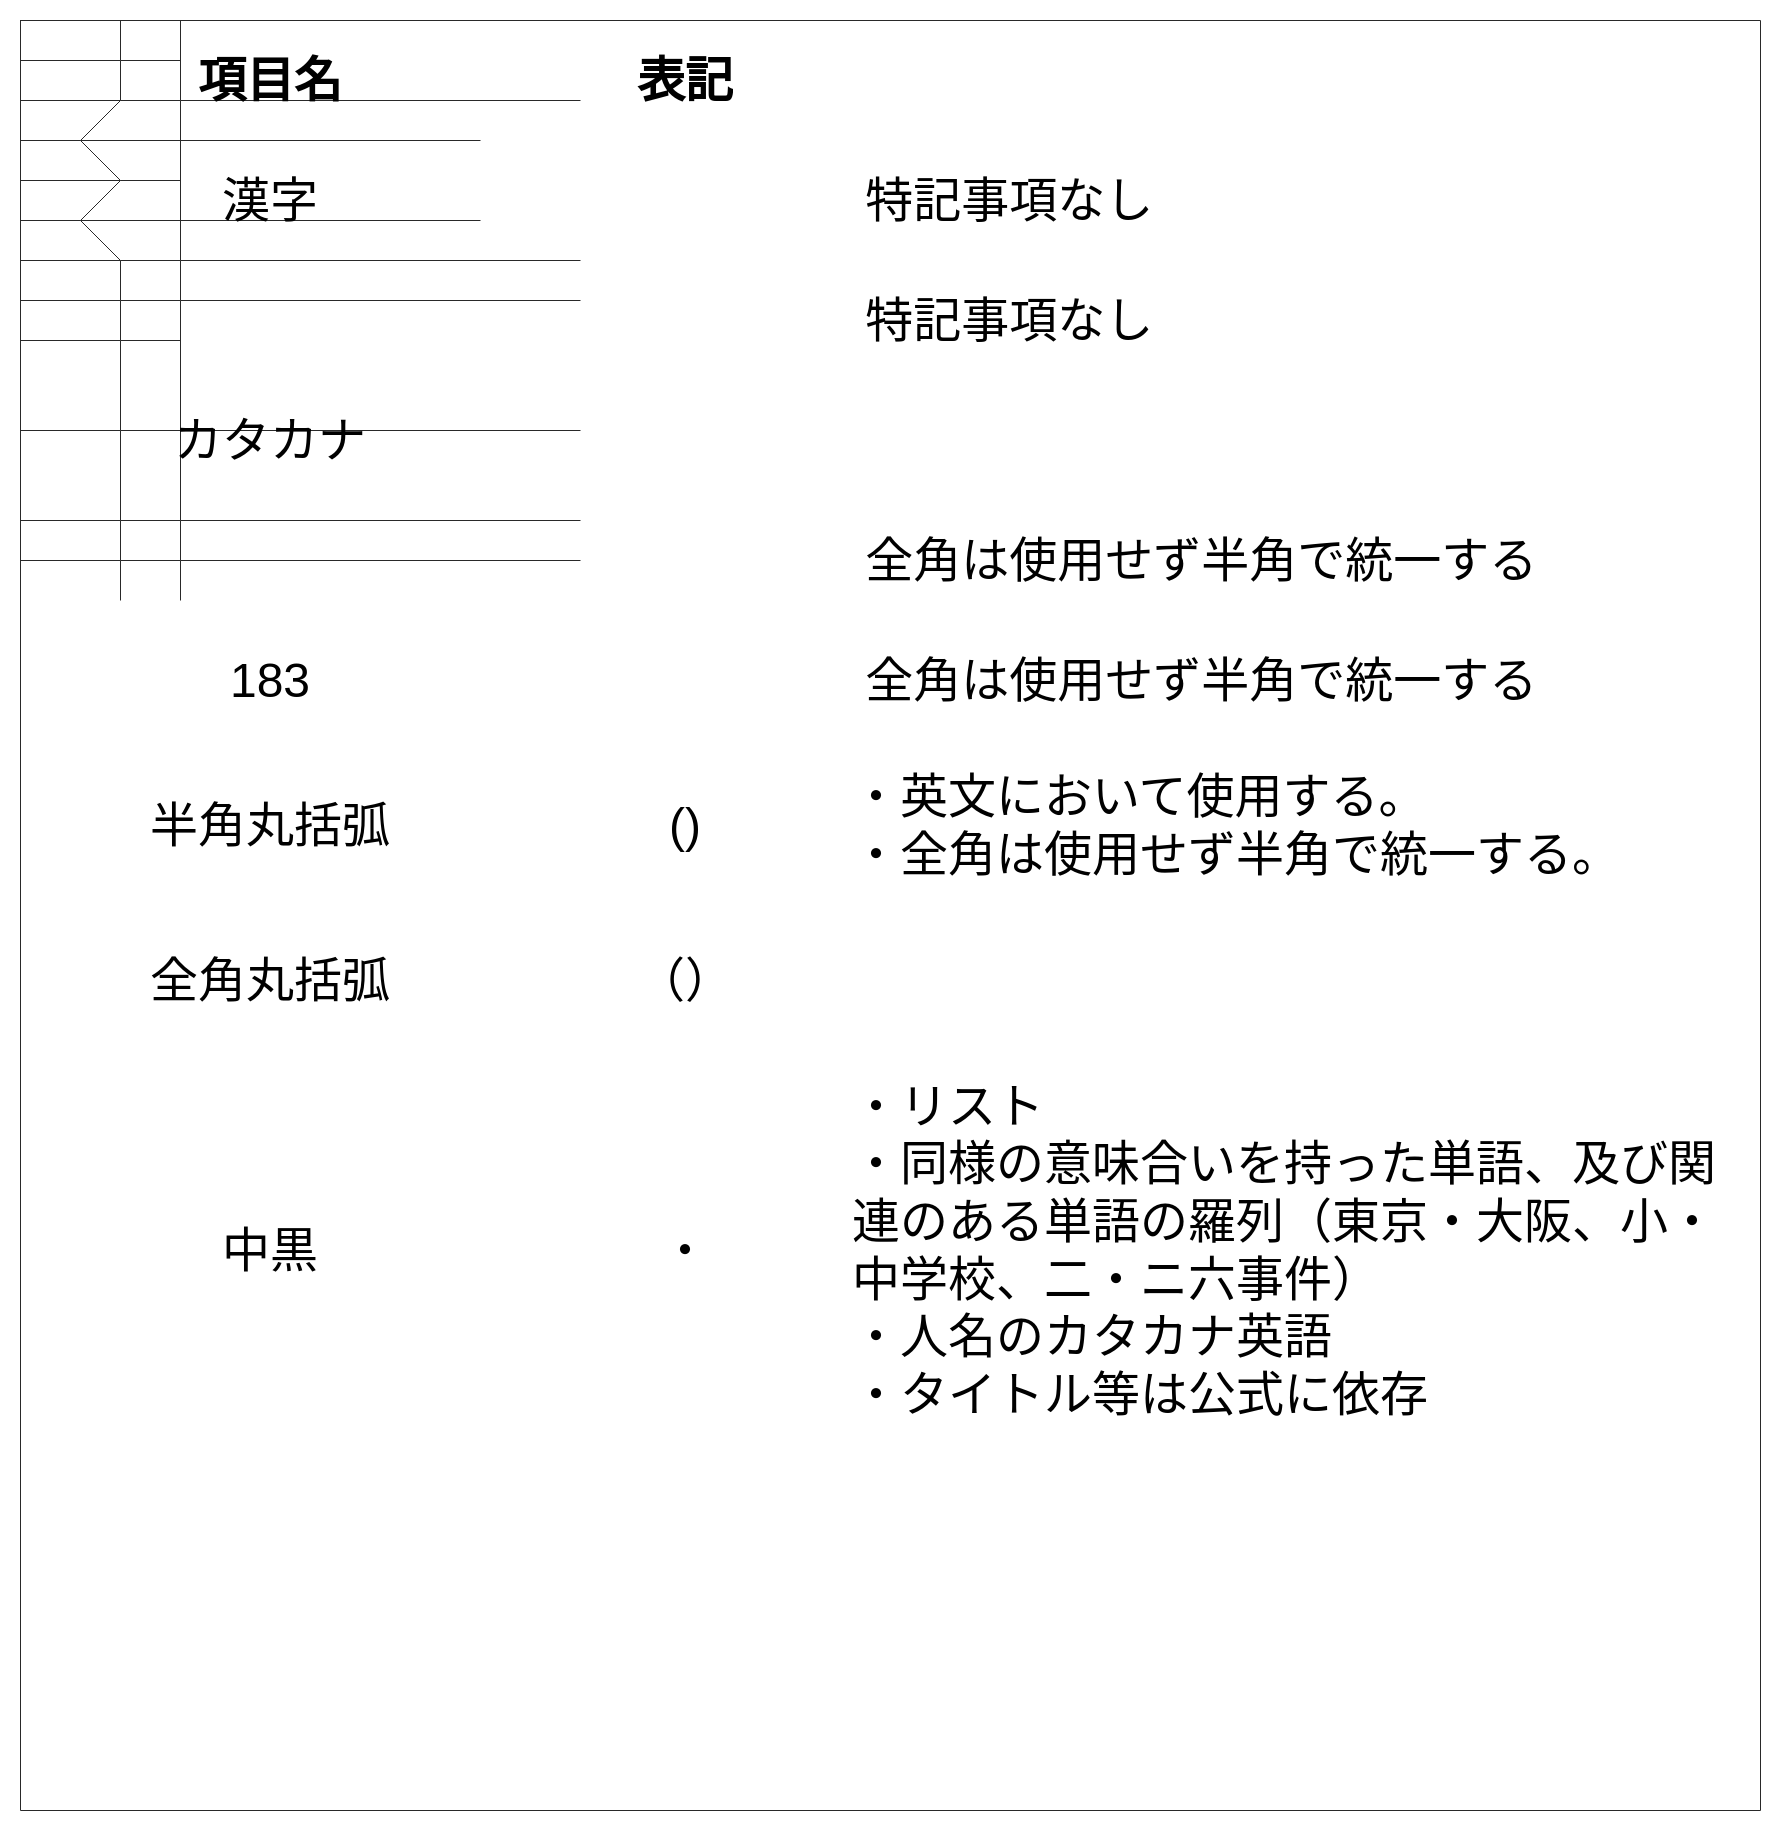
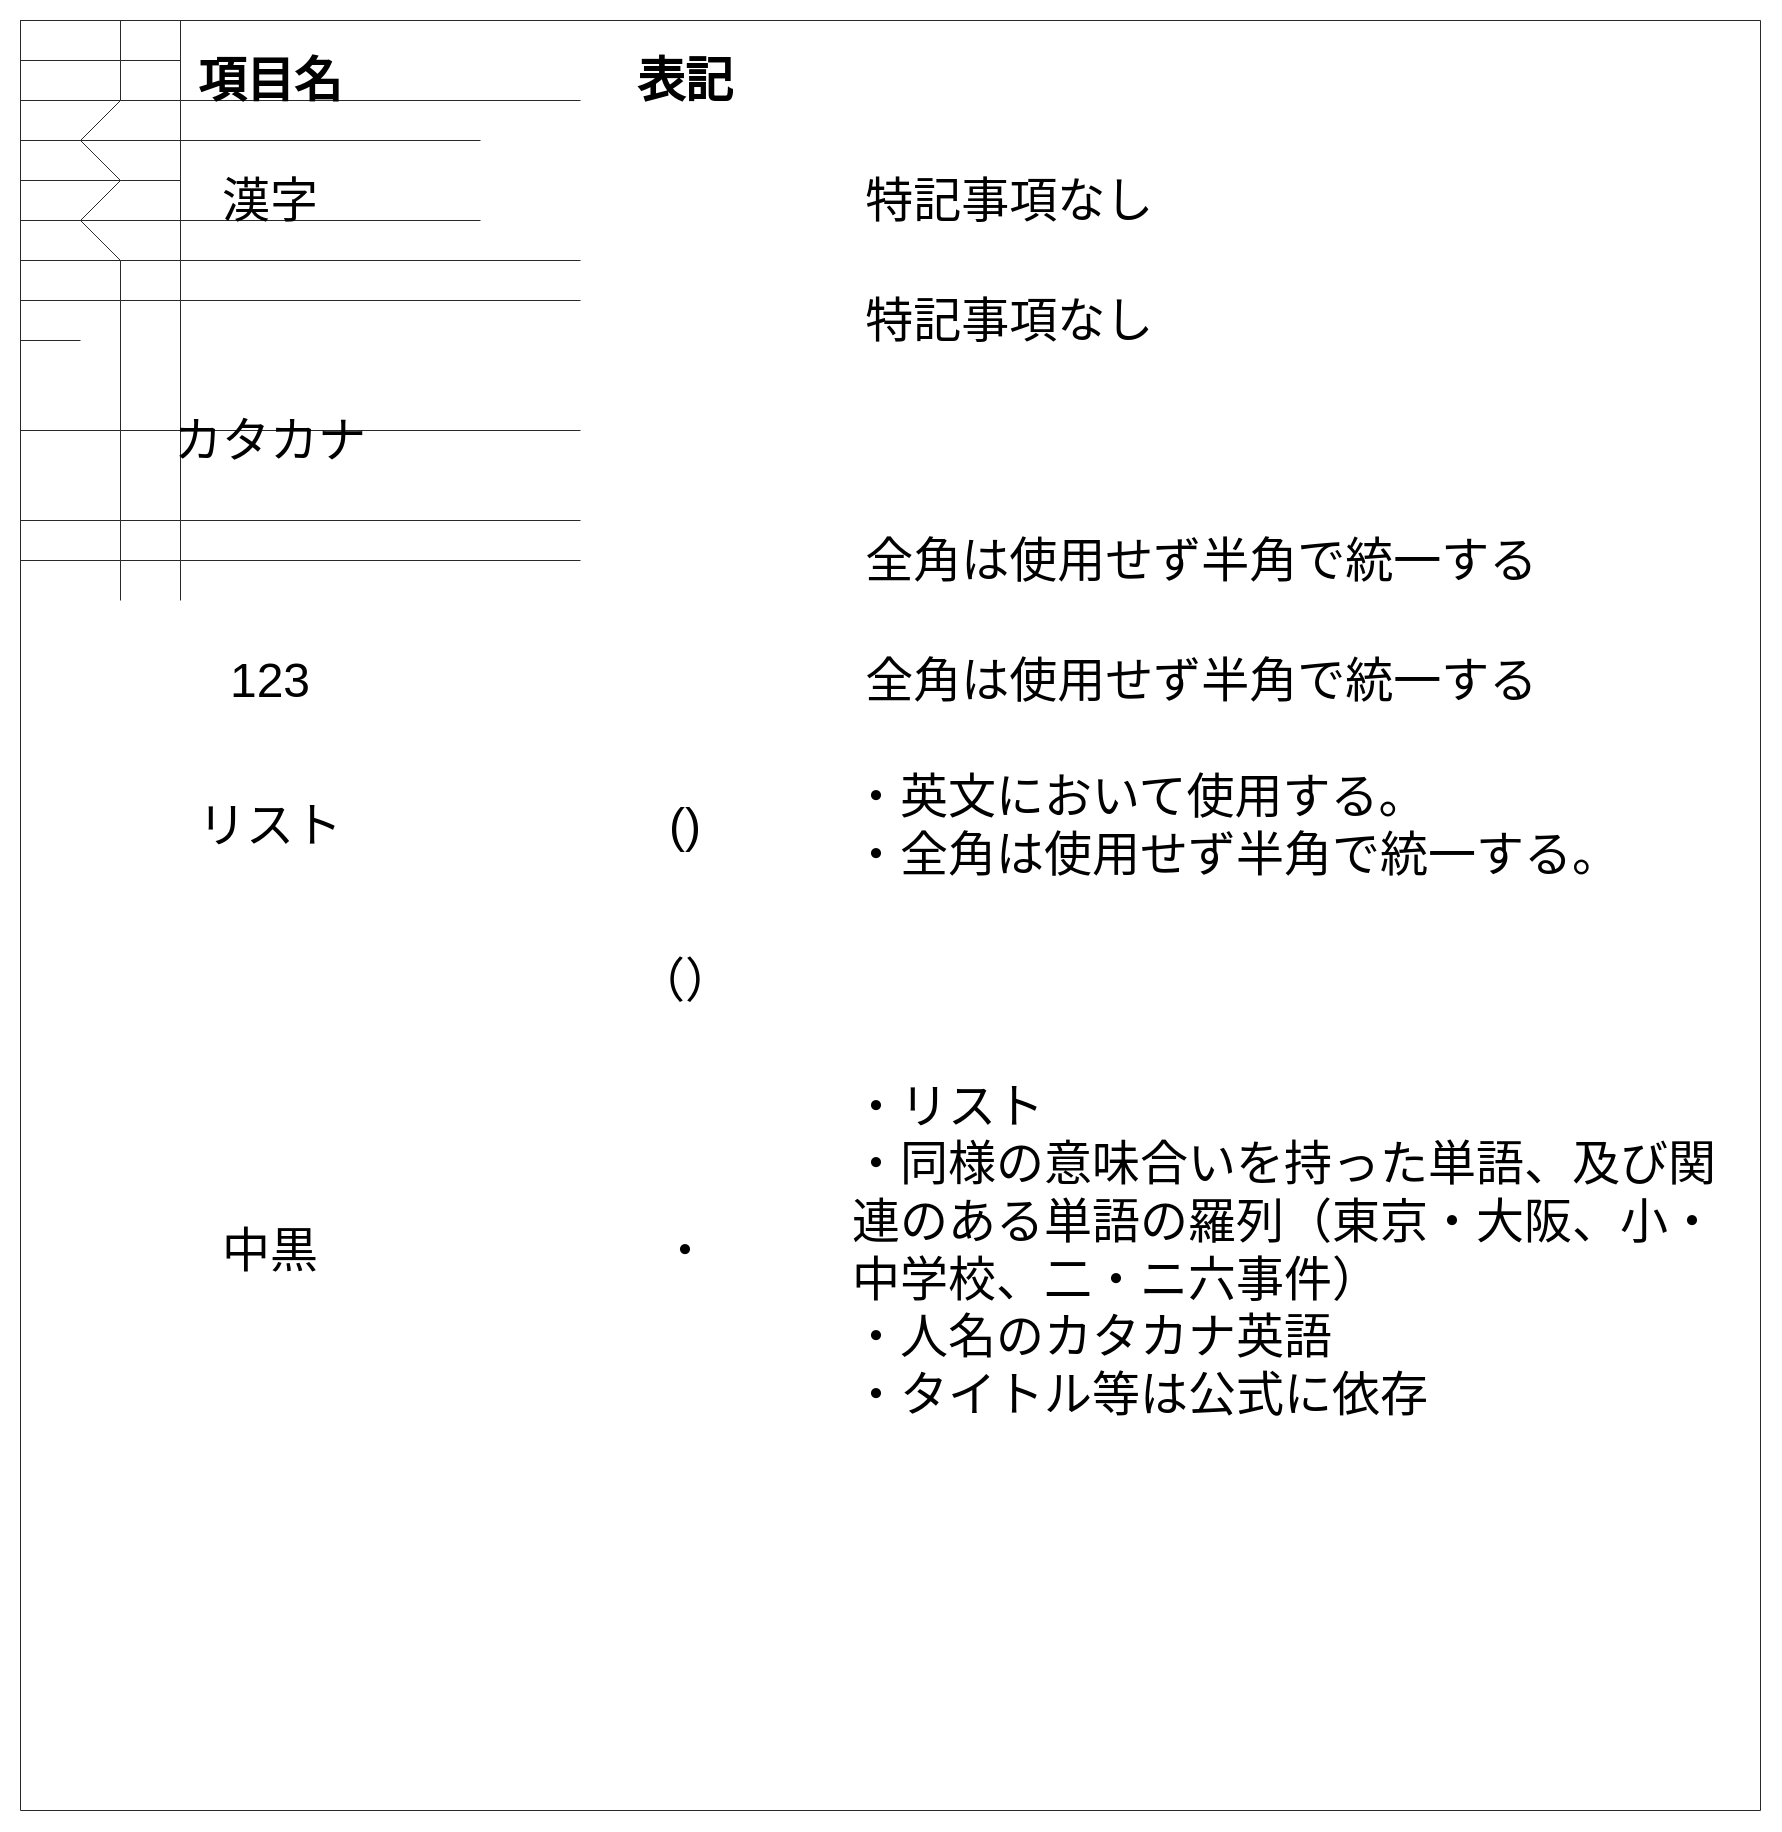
(271, 681) -> (271, 681)
(271, 826) -> (271, 826)
(271, 981) -> none
